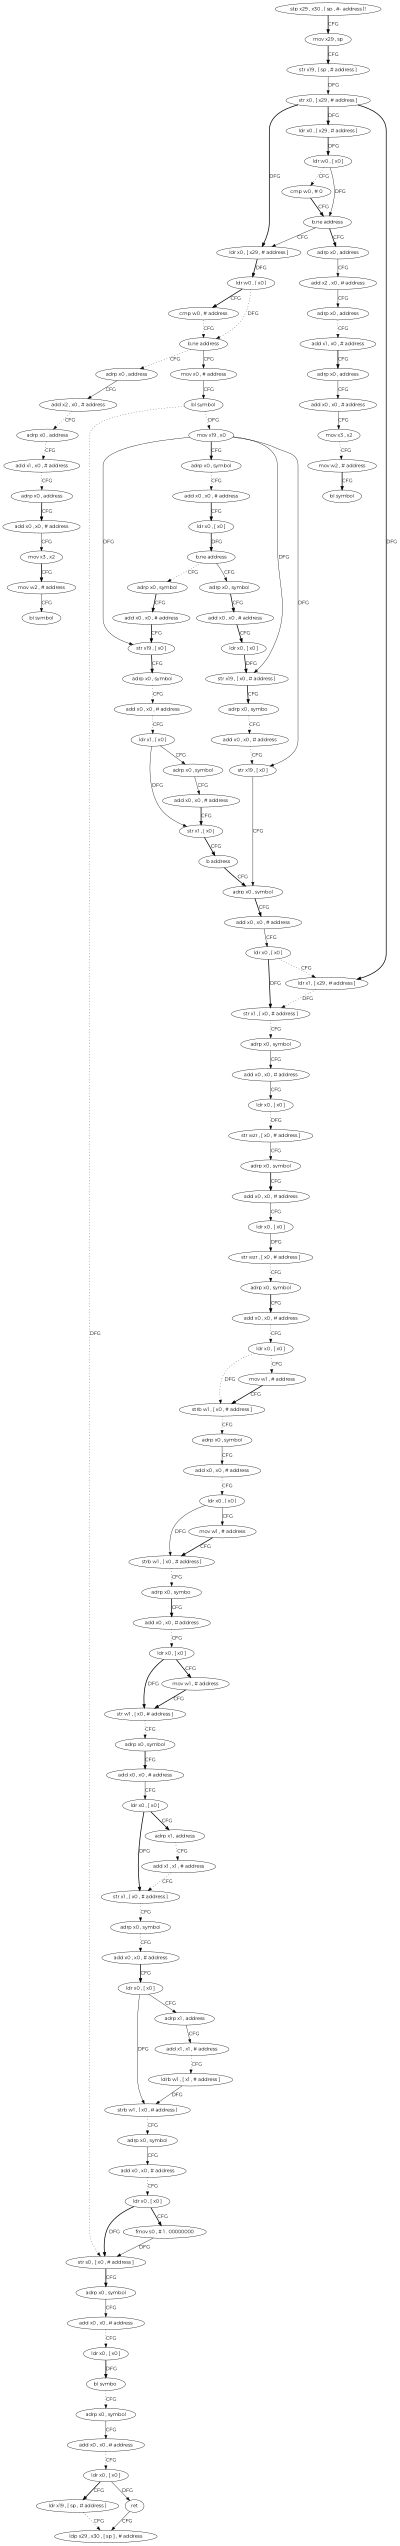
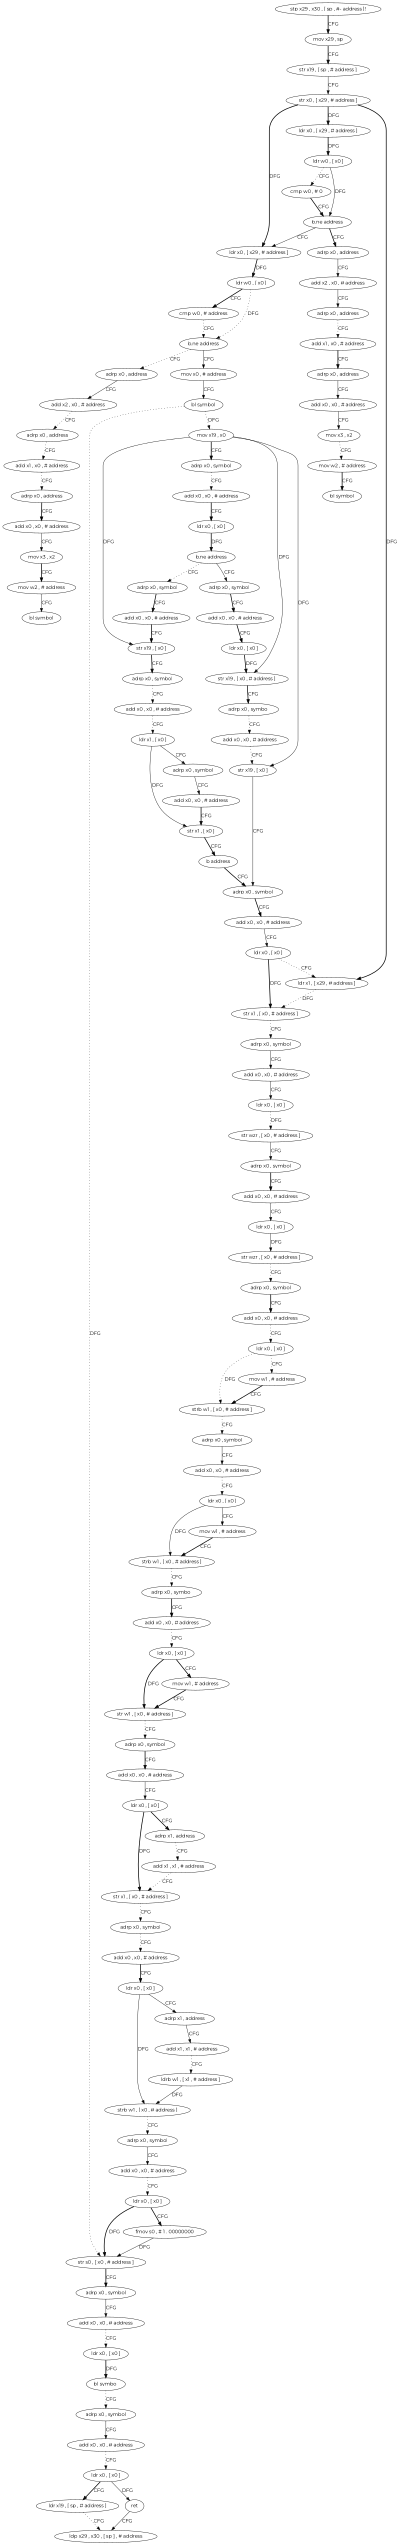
(334, 85) -> (333, 85)
